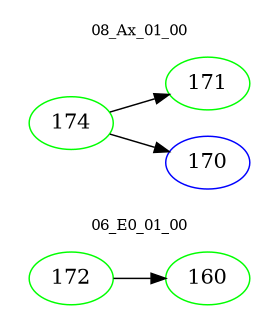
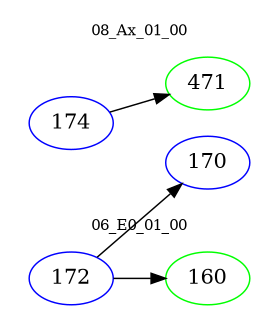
(208, 84) -> (208, 84)
(71, 123) -> (71, 123)
(132, 141) -> (134, 225)
(71, 278) -> (71, 278)
